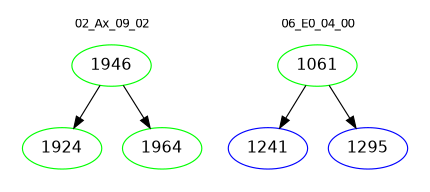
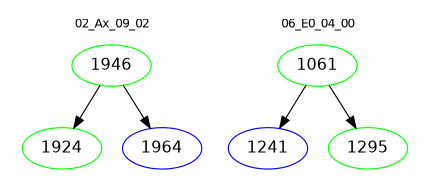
(162, 148) -> (162, 148)
(368, 148) -> (368, 148)
